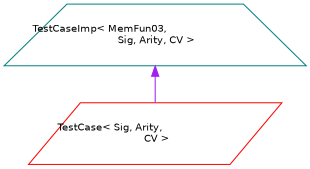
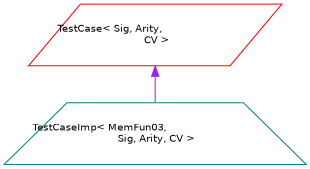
(155, 89) -> (155, 89)
